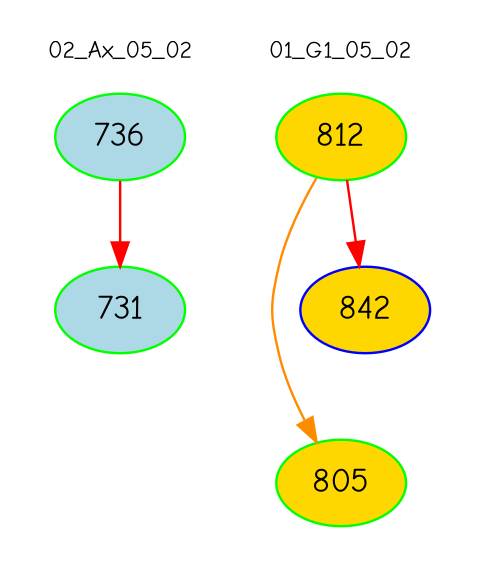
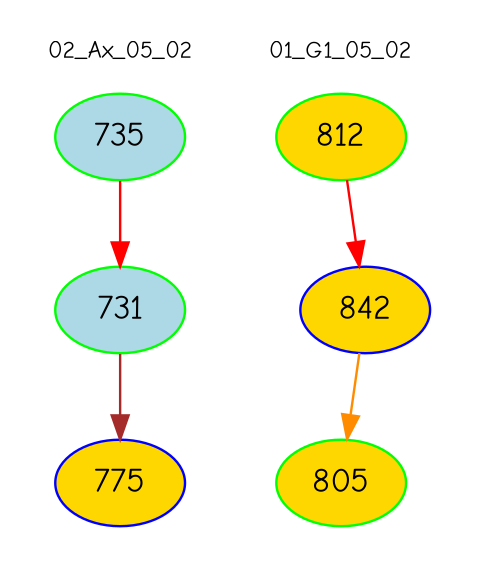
(120, 137) -> (120, 137)
(273, 298) -> (355, 384)
none -> (120, 483)
